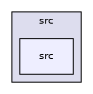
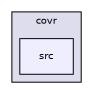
(47, 21) -> (47, 21)
